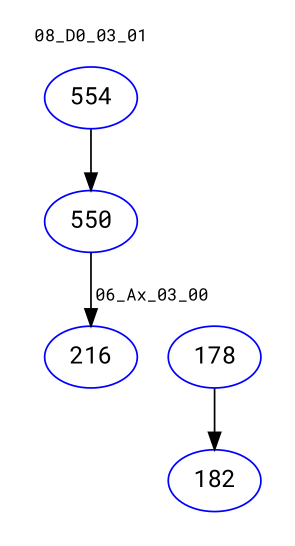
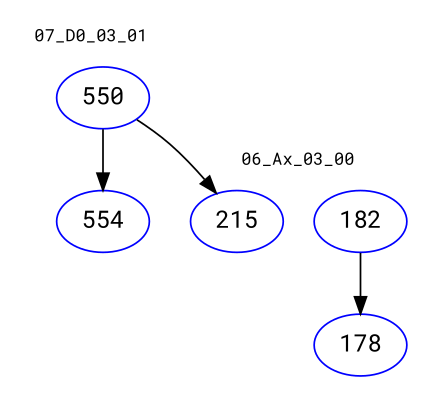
(92, 37) -> (92, 37)
(91, 151) -> (103, 151)
(91, 357) -> (237, 221)
(215, 410) -> (360, 275)
